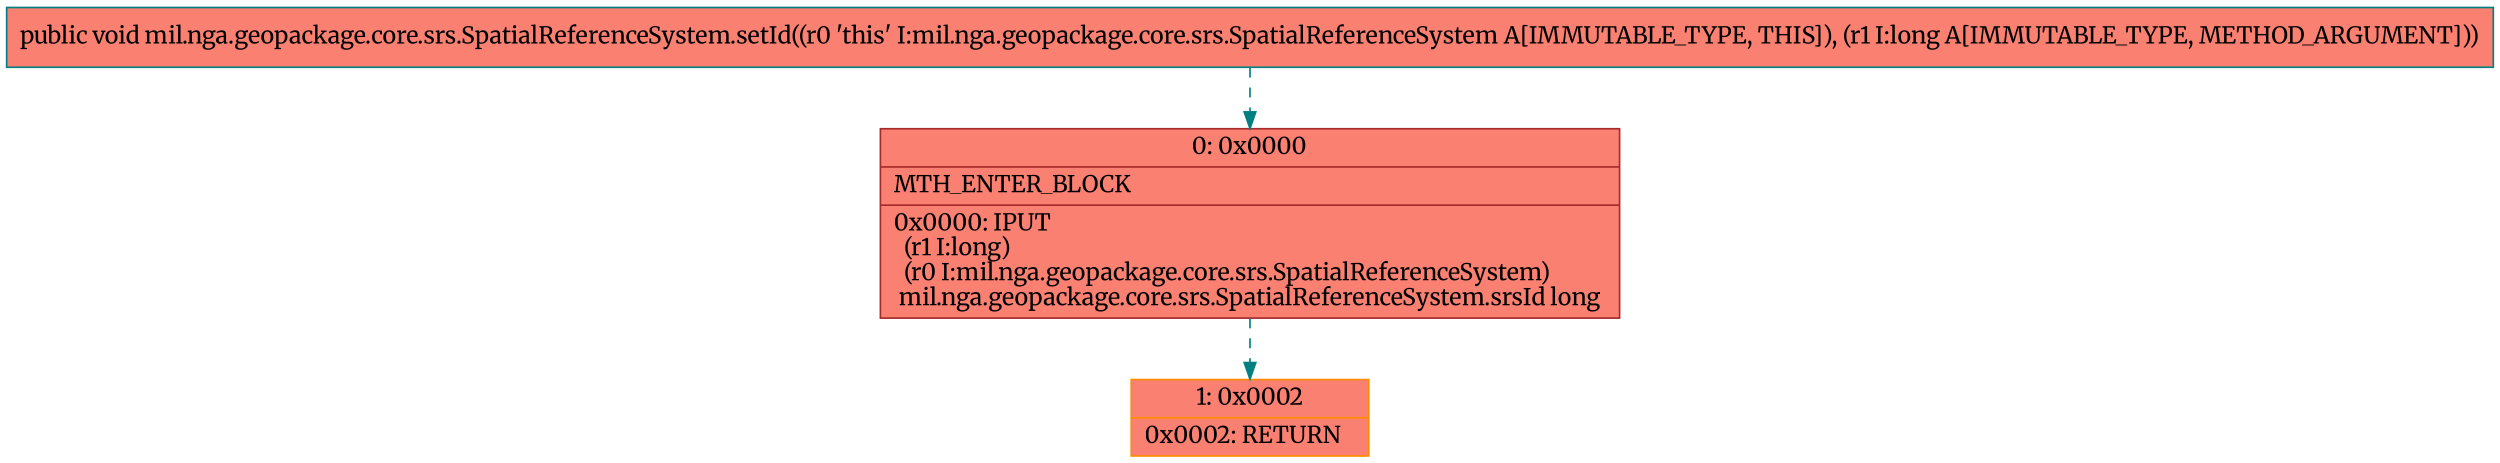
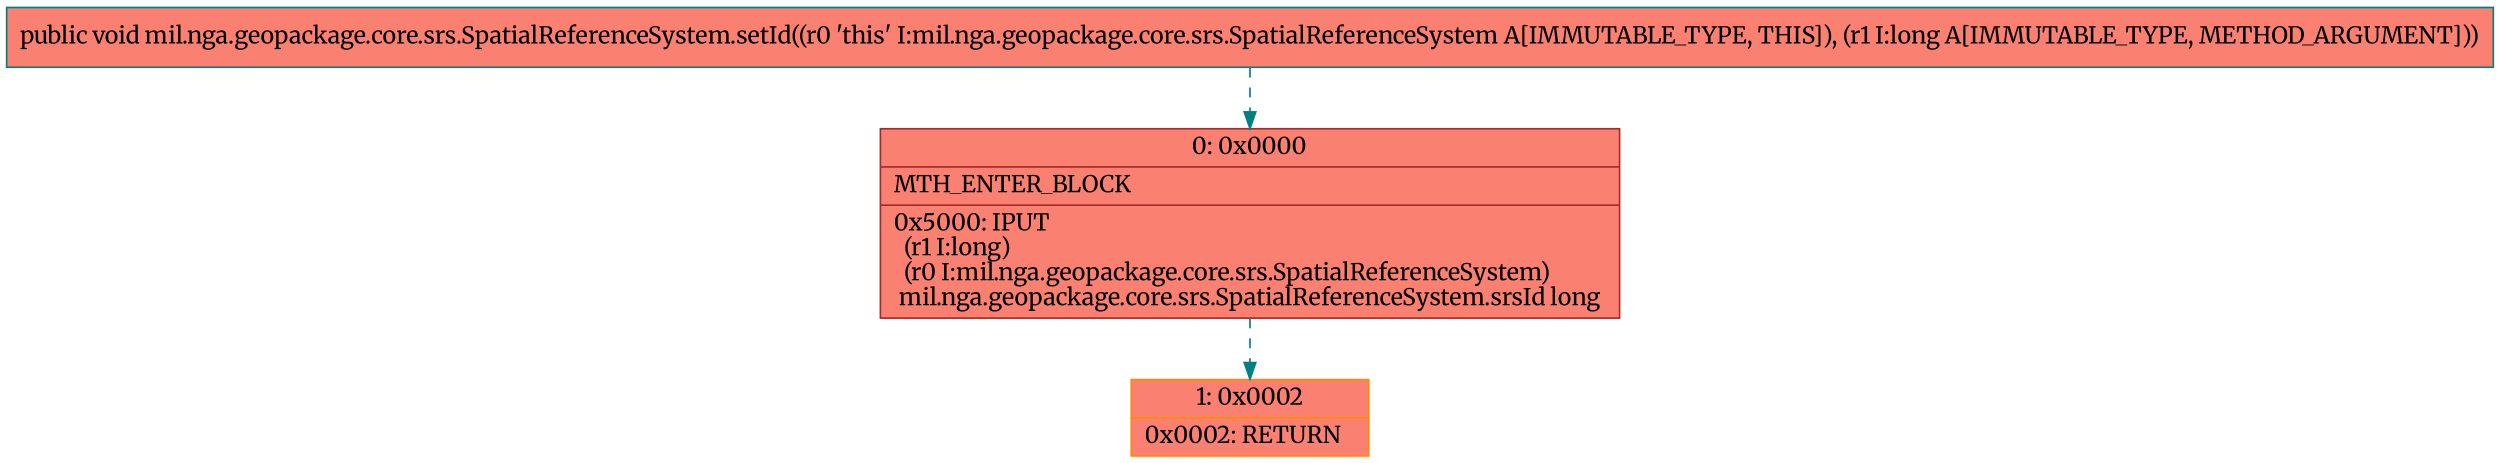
(978, 223) -> (977, 223)
